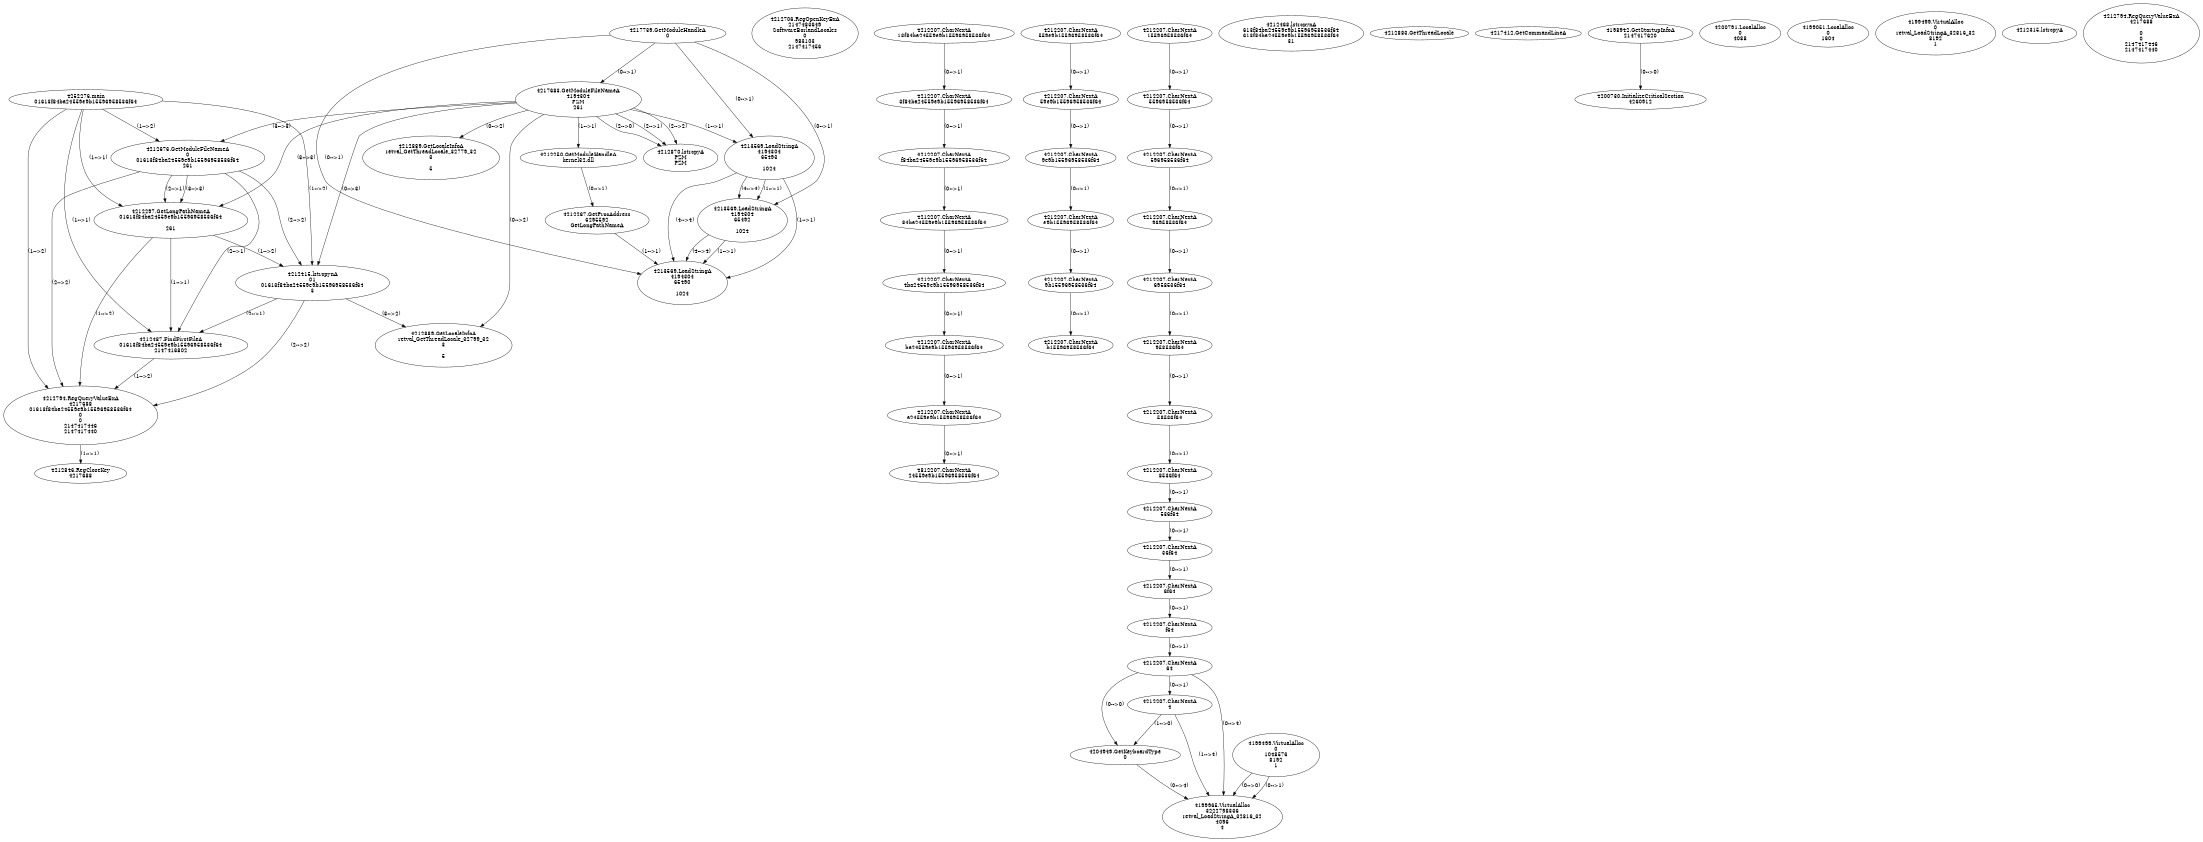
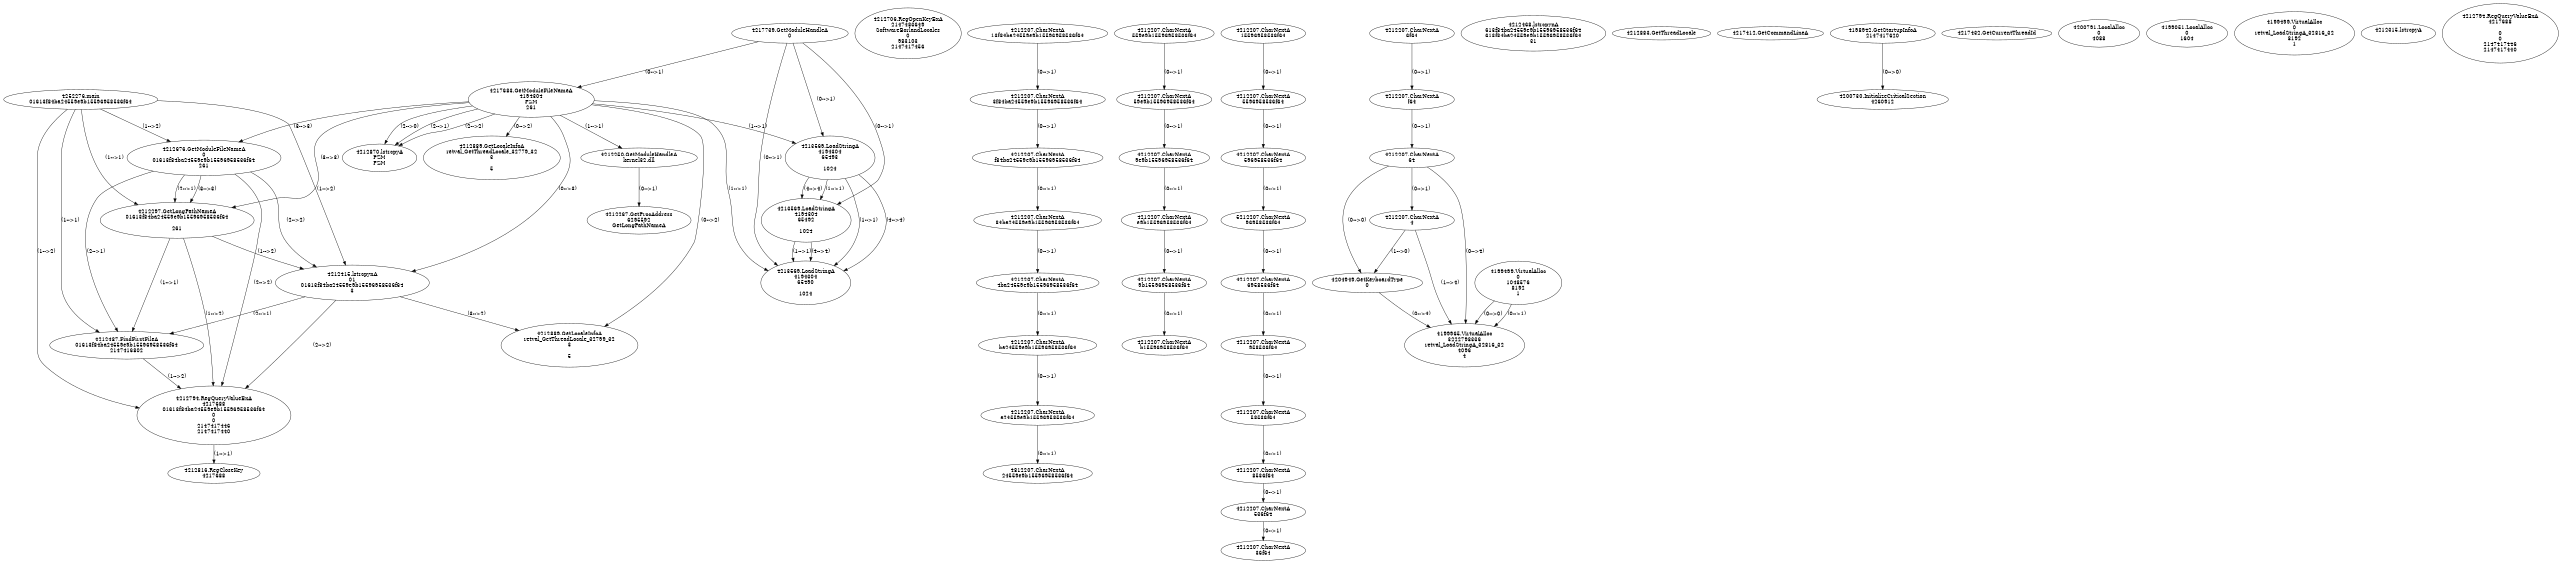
none -> (1997, 33)
(1170, 220) -> (1263, 220)
(635, 248) -> (724, 140)
(81, 473) -> (214, 473)
(1170, 568) -> none
